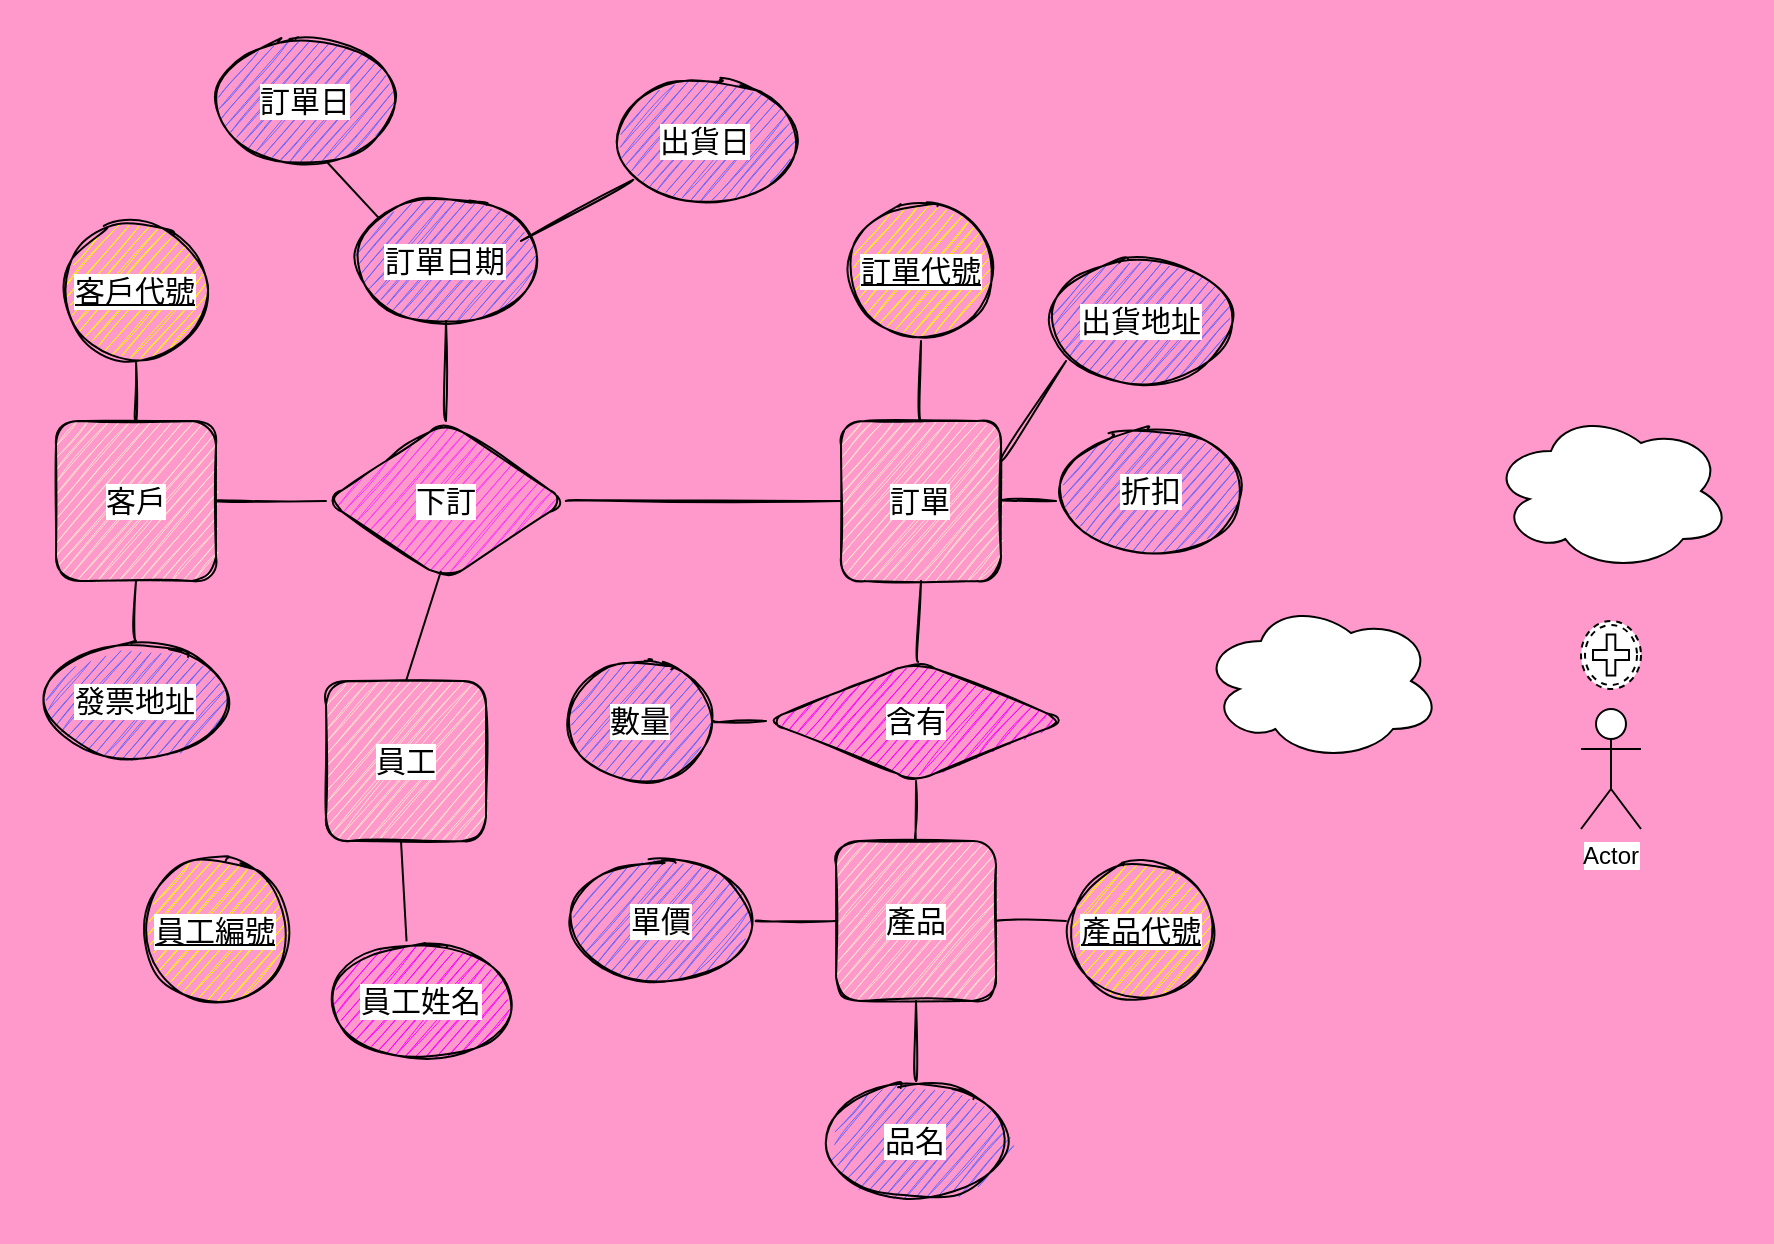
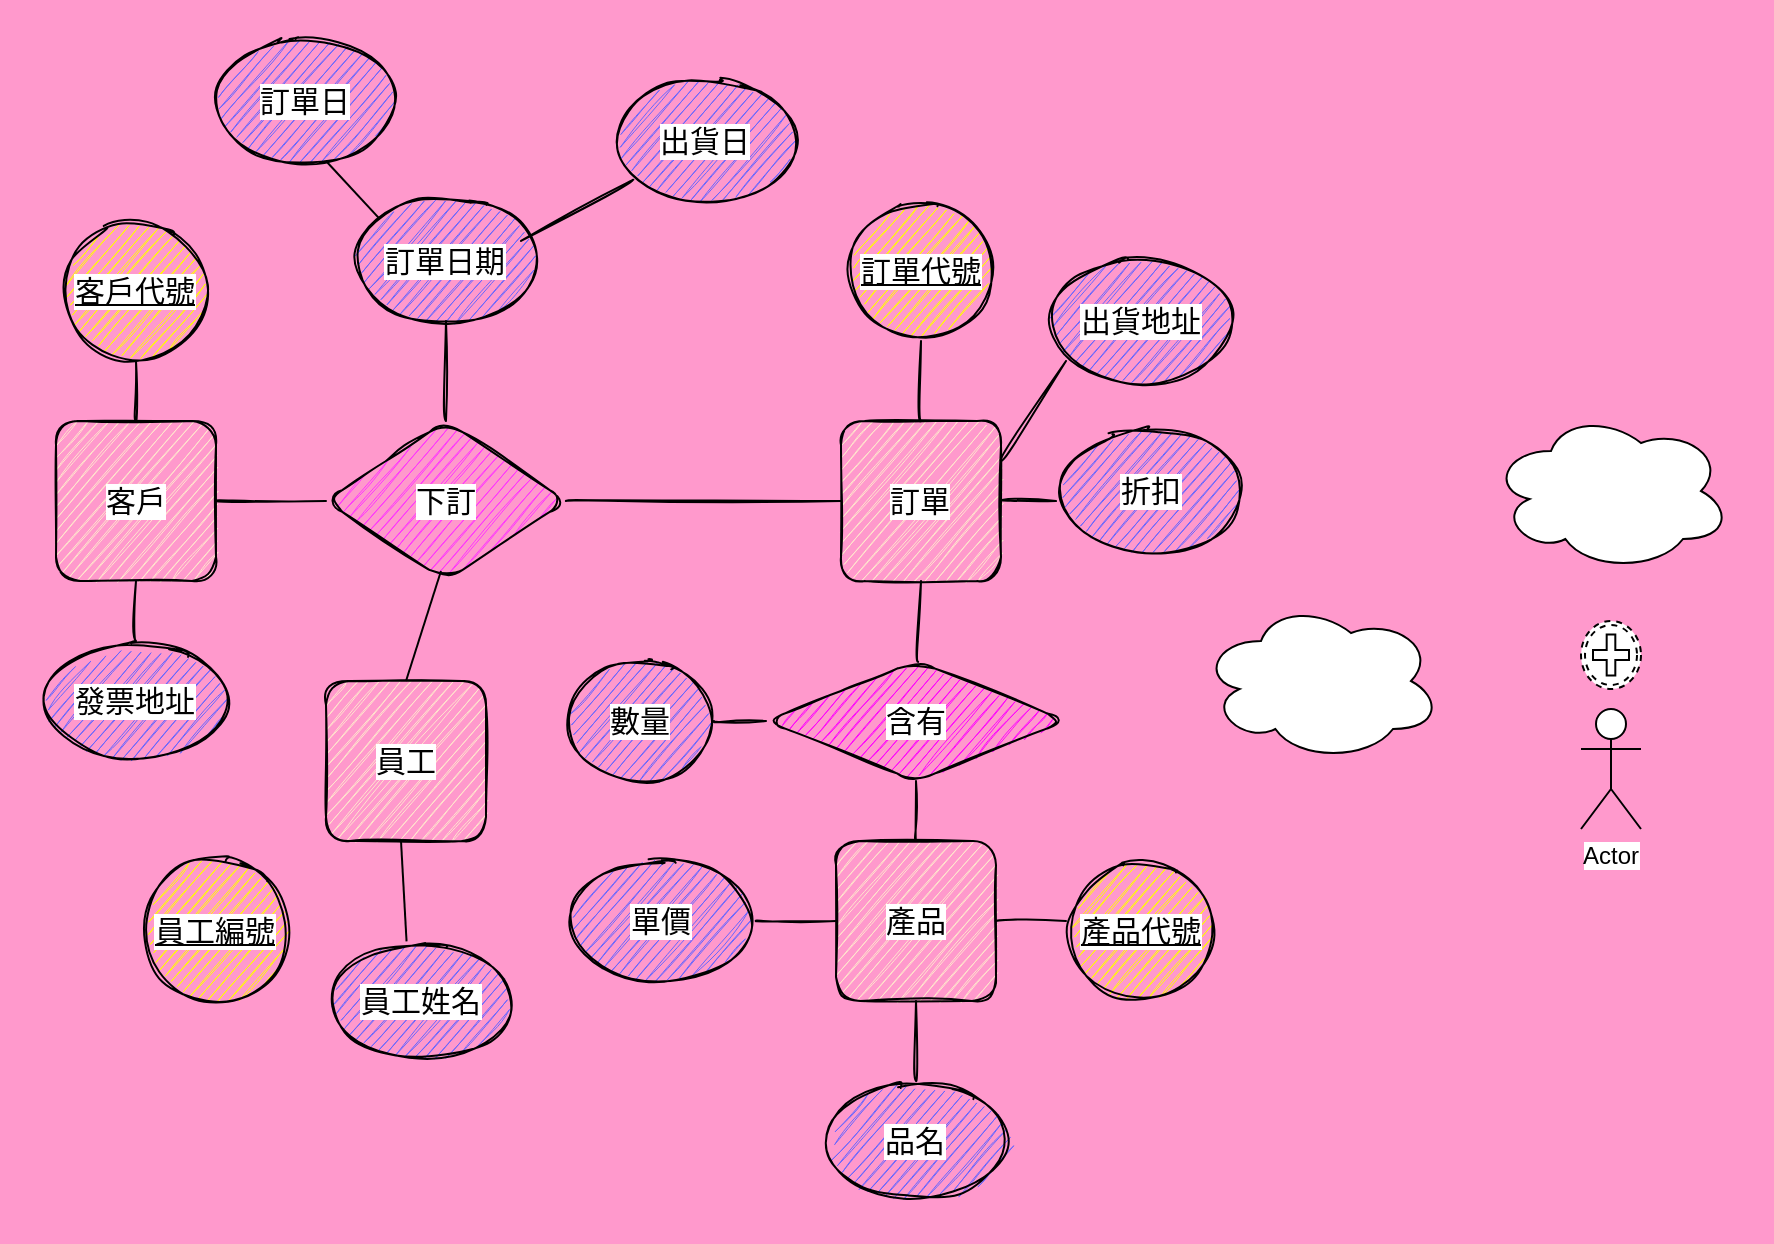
(421, 1001) -> (421, 1001)
